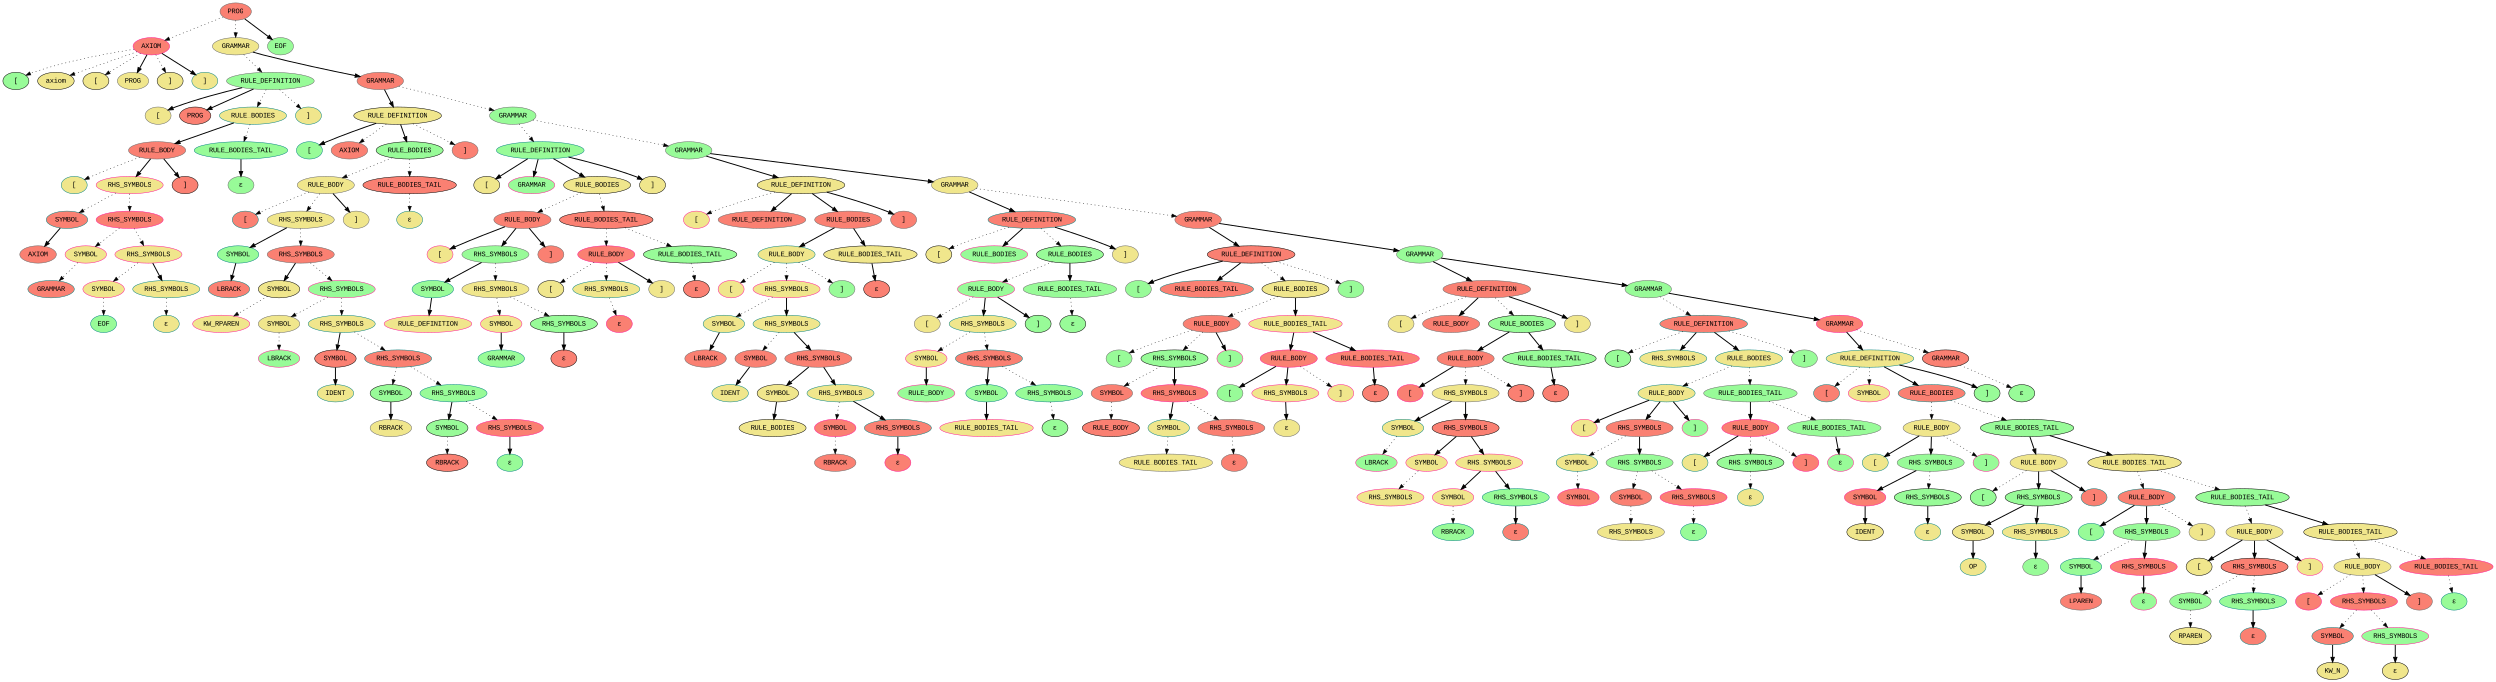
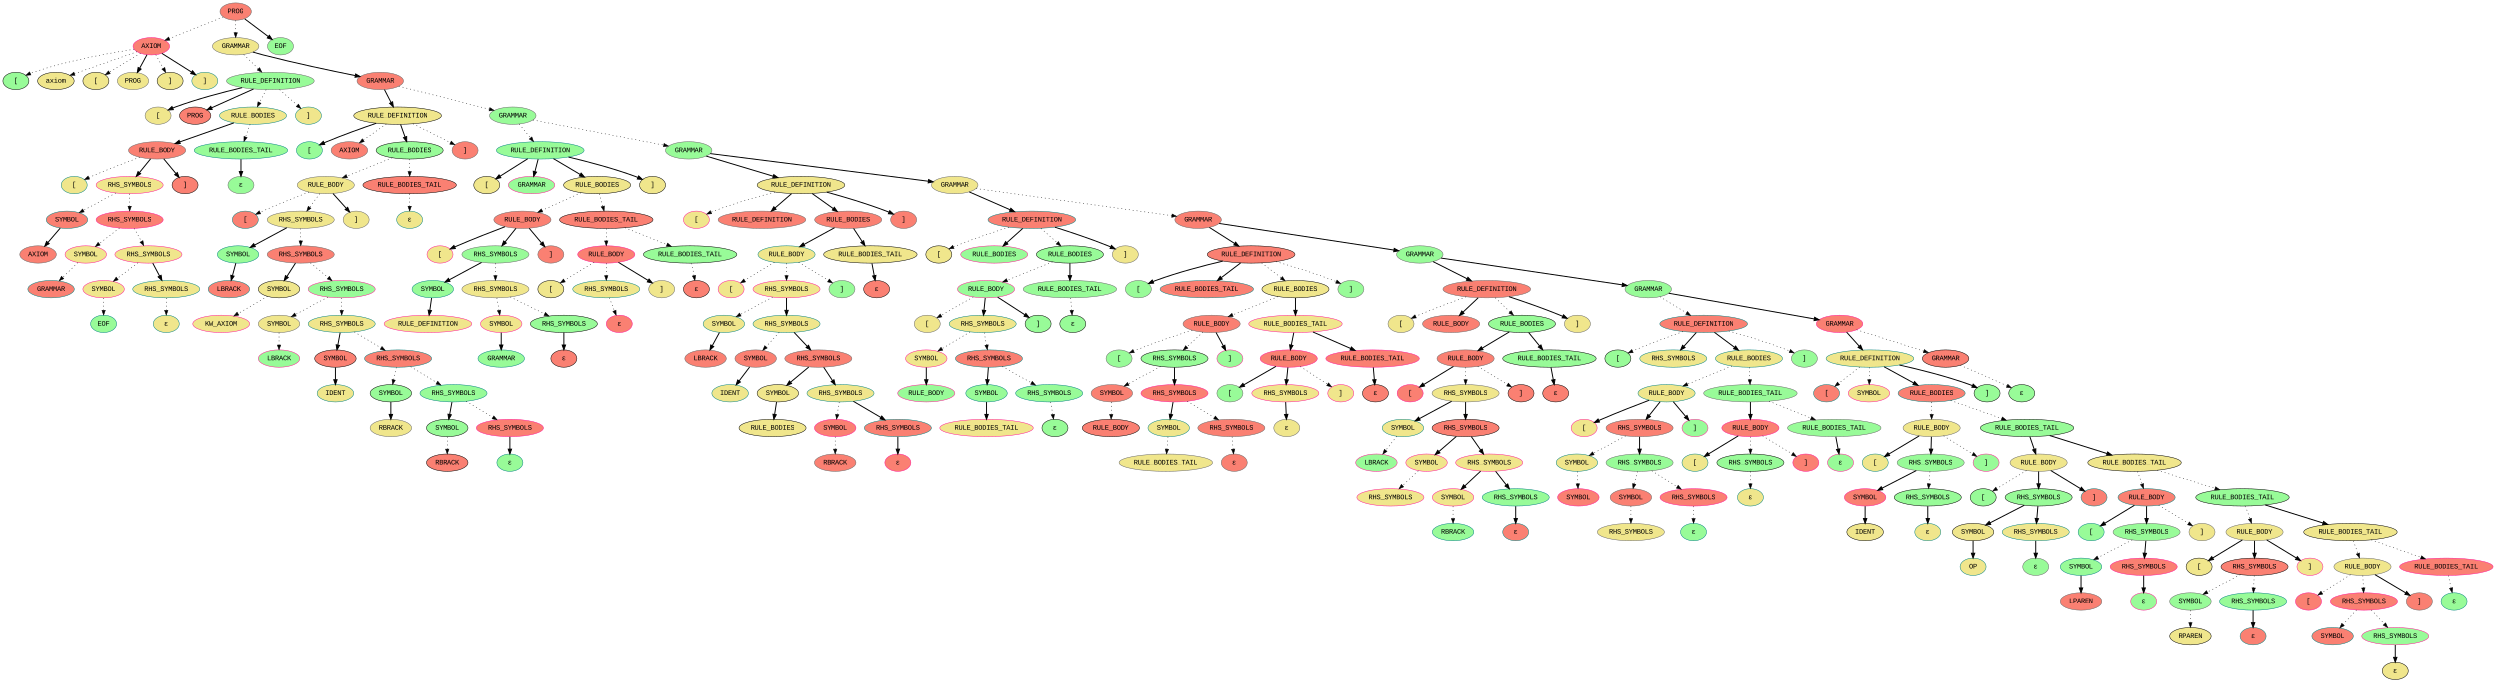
(221, 324) -> (221, 324)
(2333, 671) -> none
